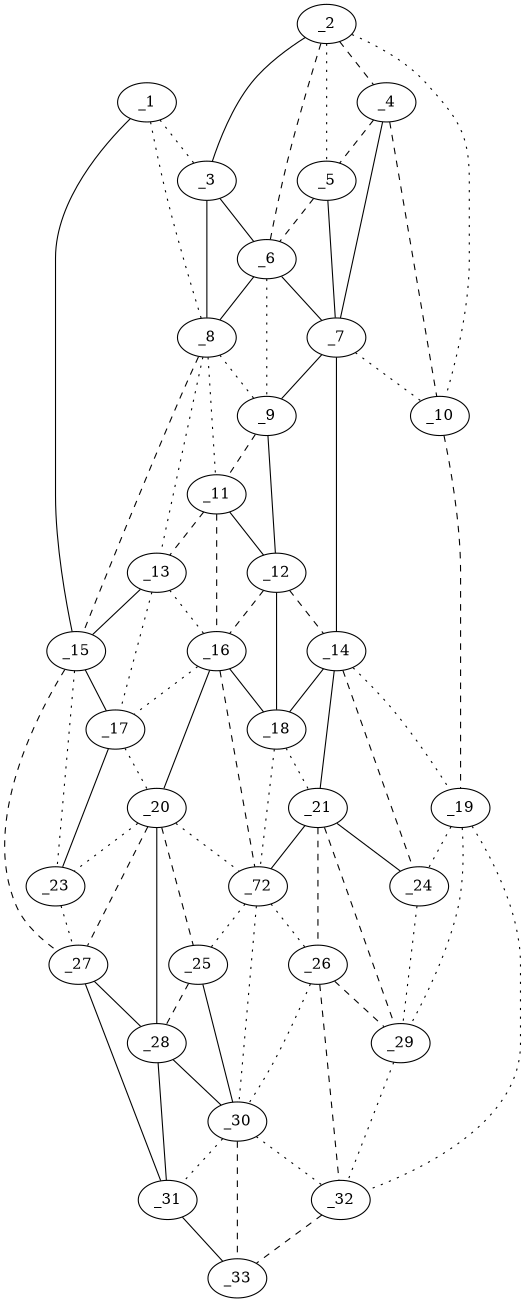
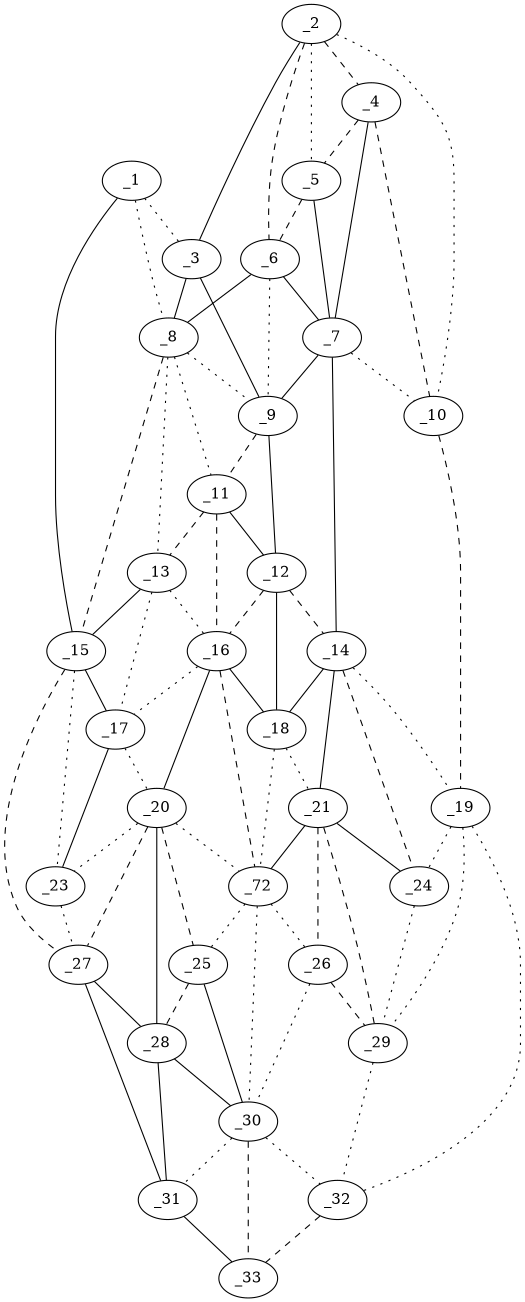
(237, 220) -> (230, 337)
(329, 1082) -> none
